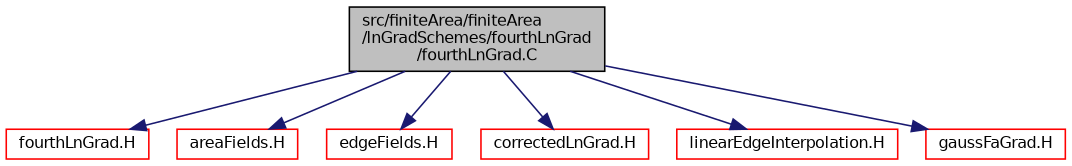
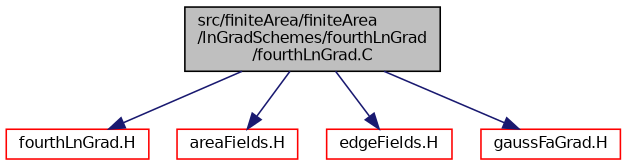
(565, 144) -> none
(787, 144) -> none
